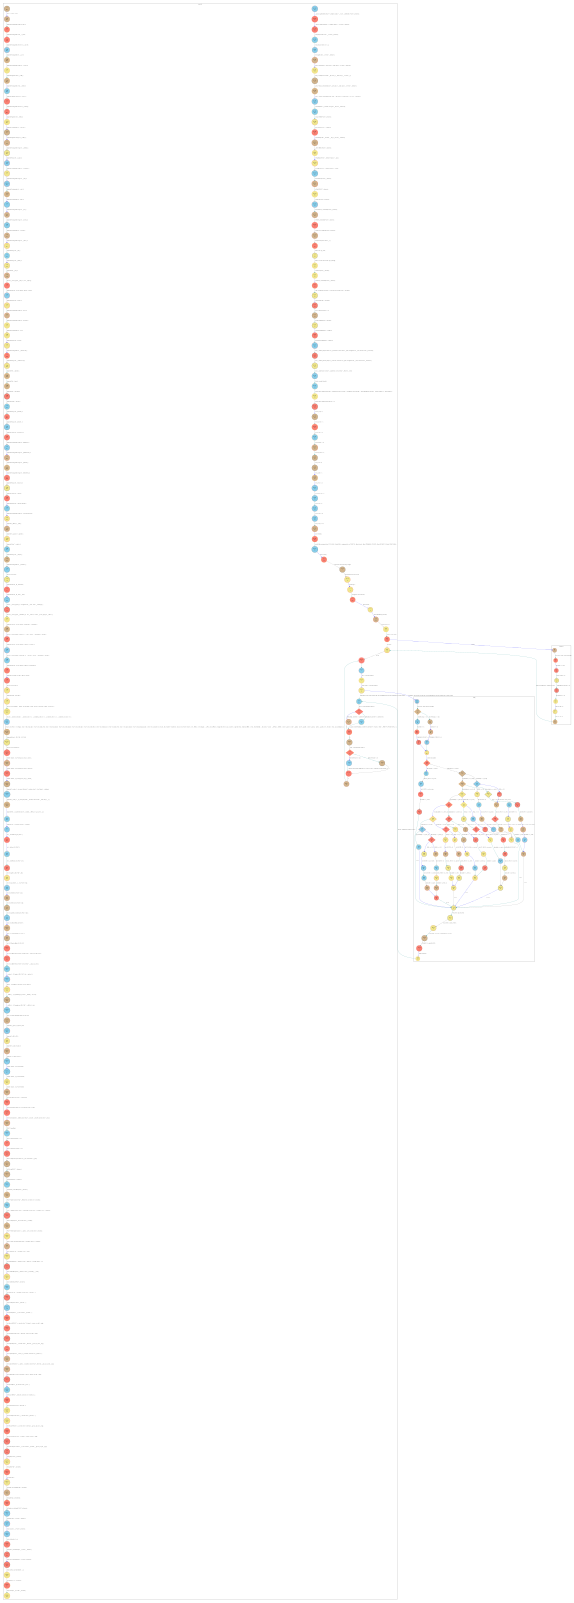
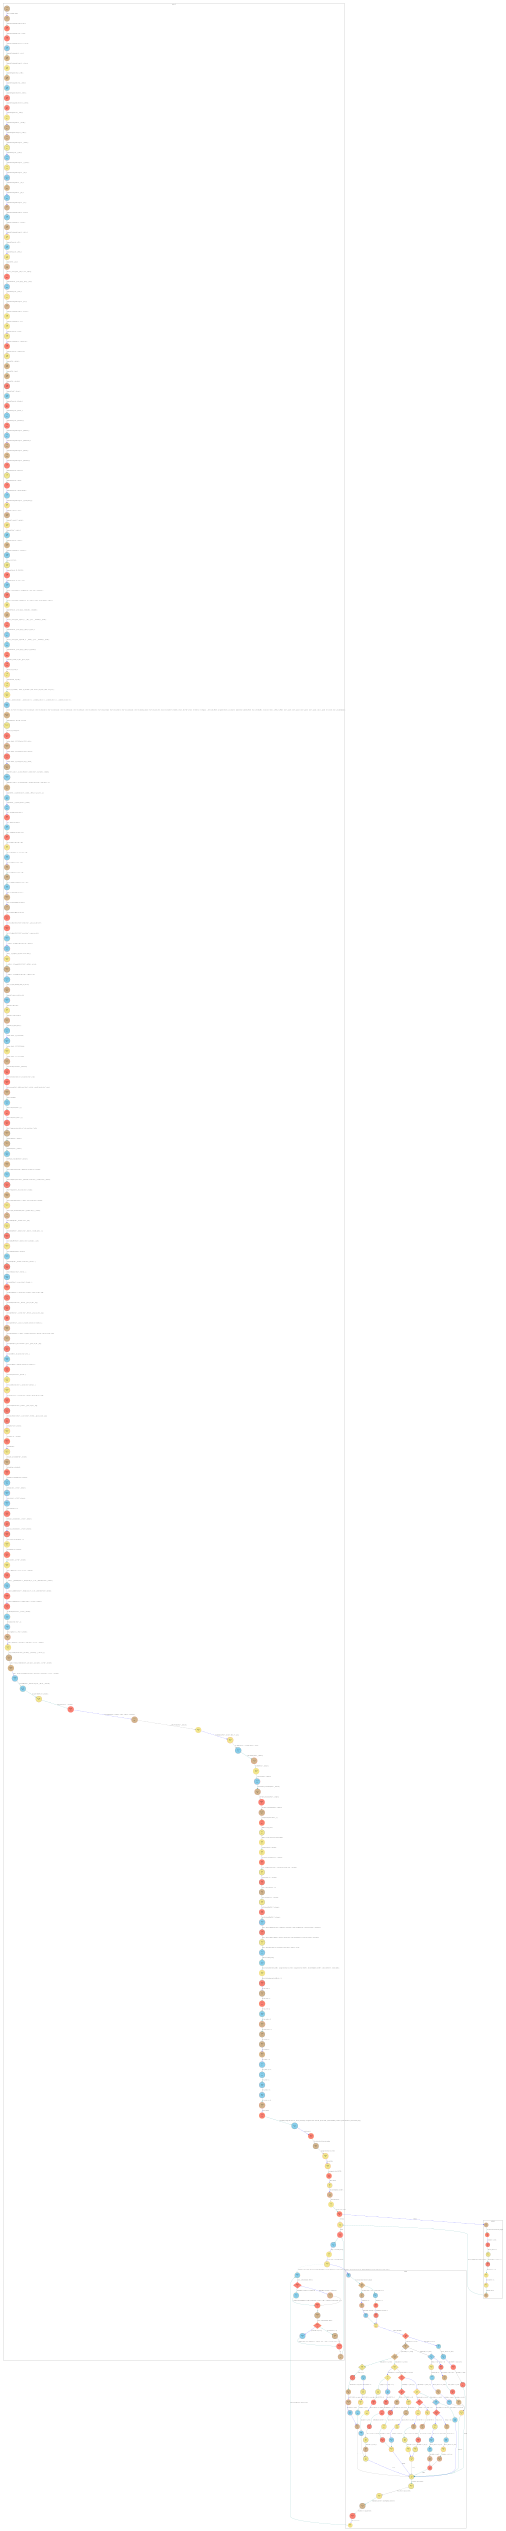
(495, 819) -> (453, 2392)
(476, 830) -> (374, 2402)
none -> (7, 1575)
